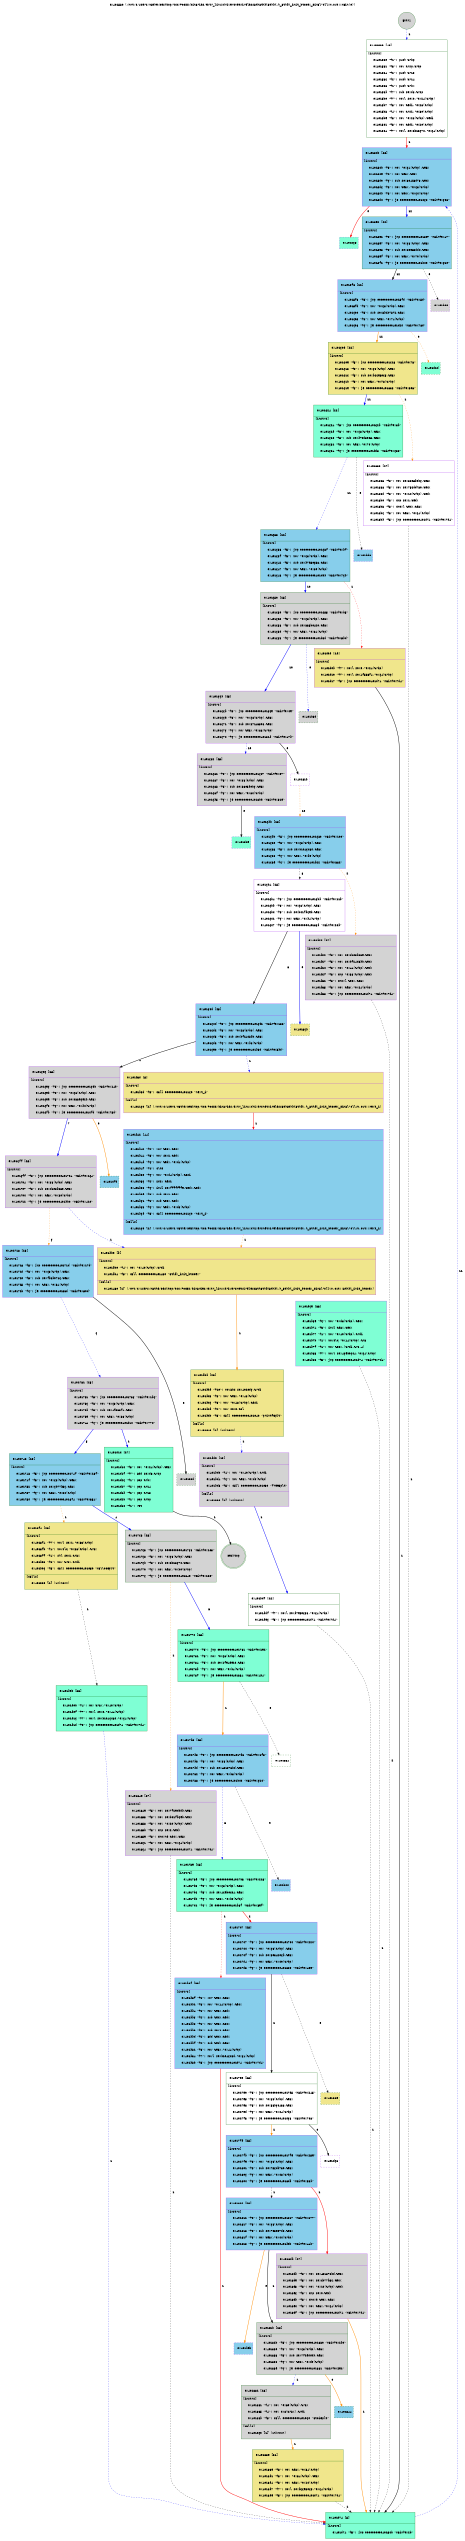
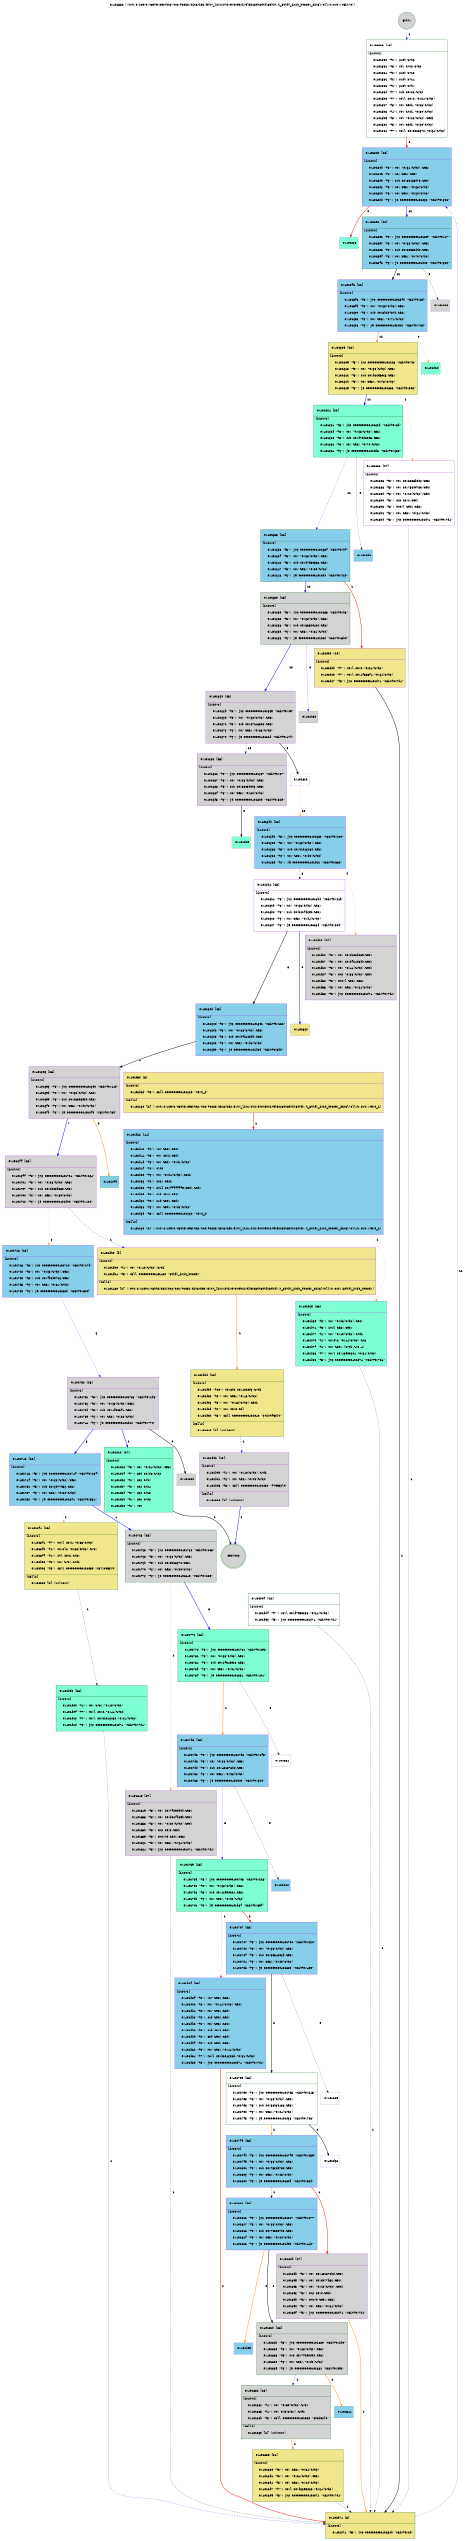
(359, 612) -> (359, 612)
(248, 1063) -> none
(242, 1240) -> (385, 1266)
(162, 1373) -> (173, 1446)
(55, 1480) -> (55, 1480)
(271, 1549) -> (238, 1524)
(390, 1755) -> none
(330, 2099) -> (330, 2099)
(370, 2526) -> (370, 2526)
